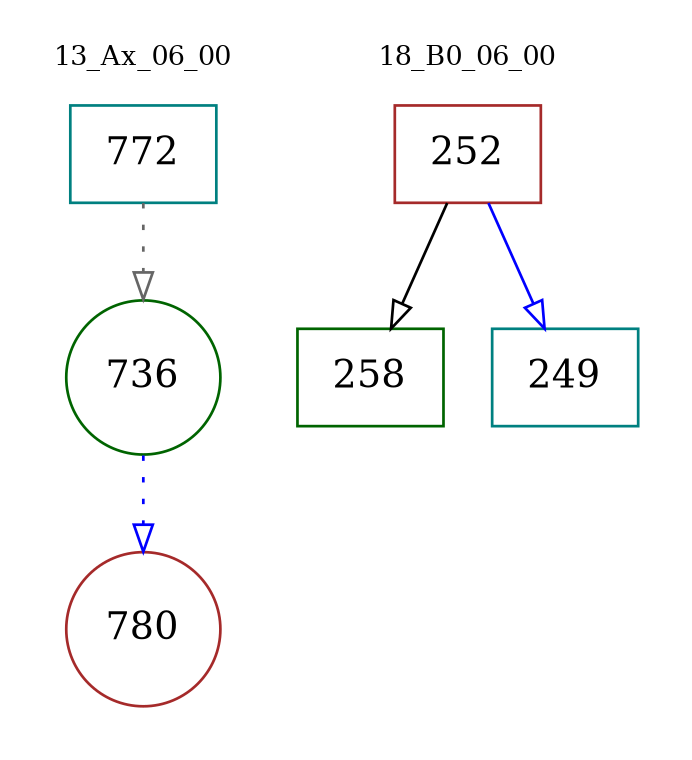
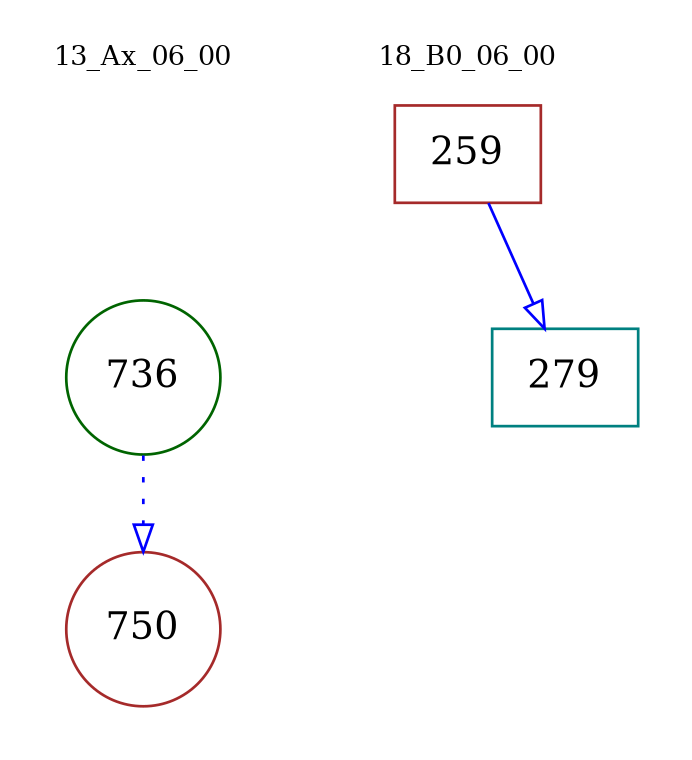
(143, 154) -> none
(468, 154) -> (468, 154)
(370, 377) -> none
(565, 377) -> (565, 377)
(143, 629) -> (143, 629)
